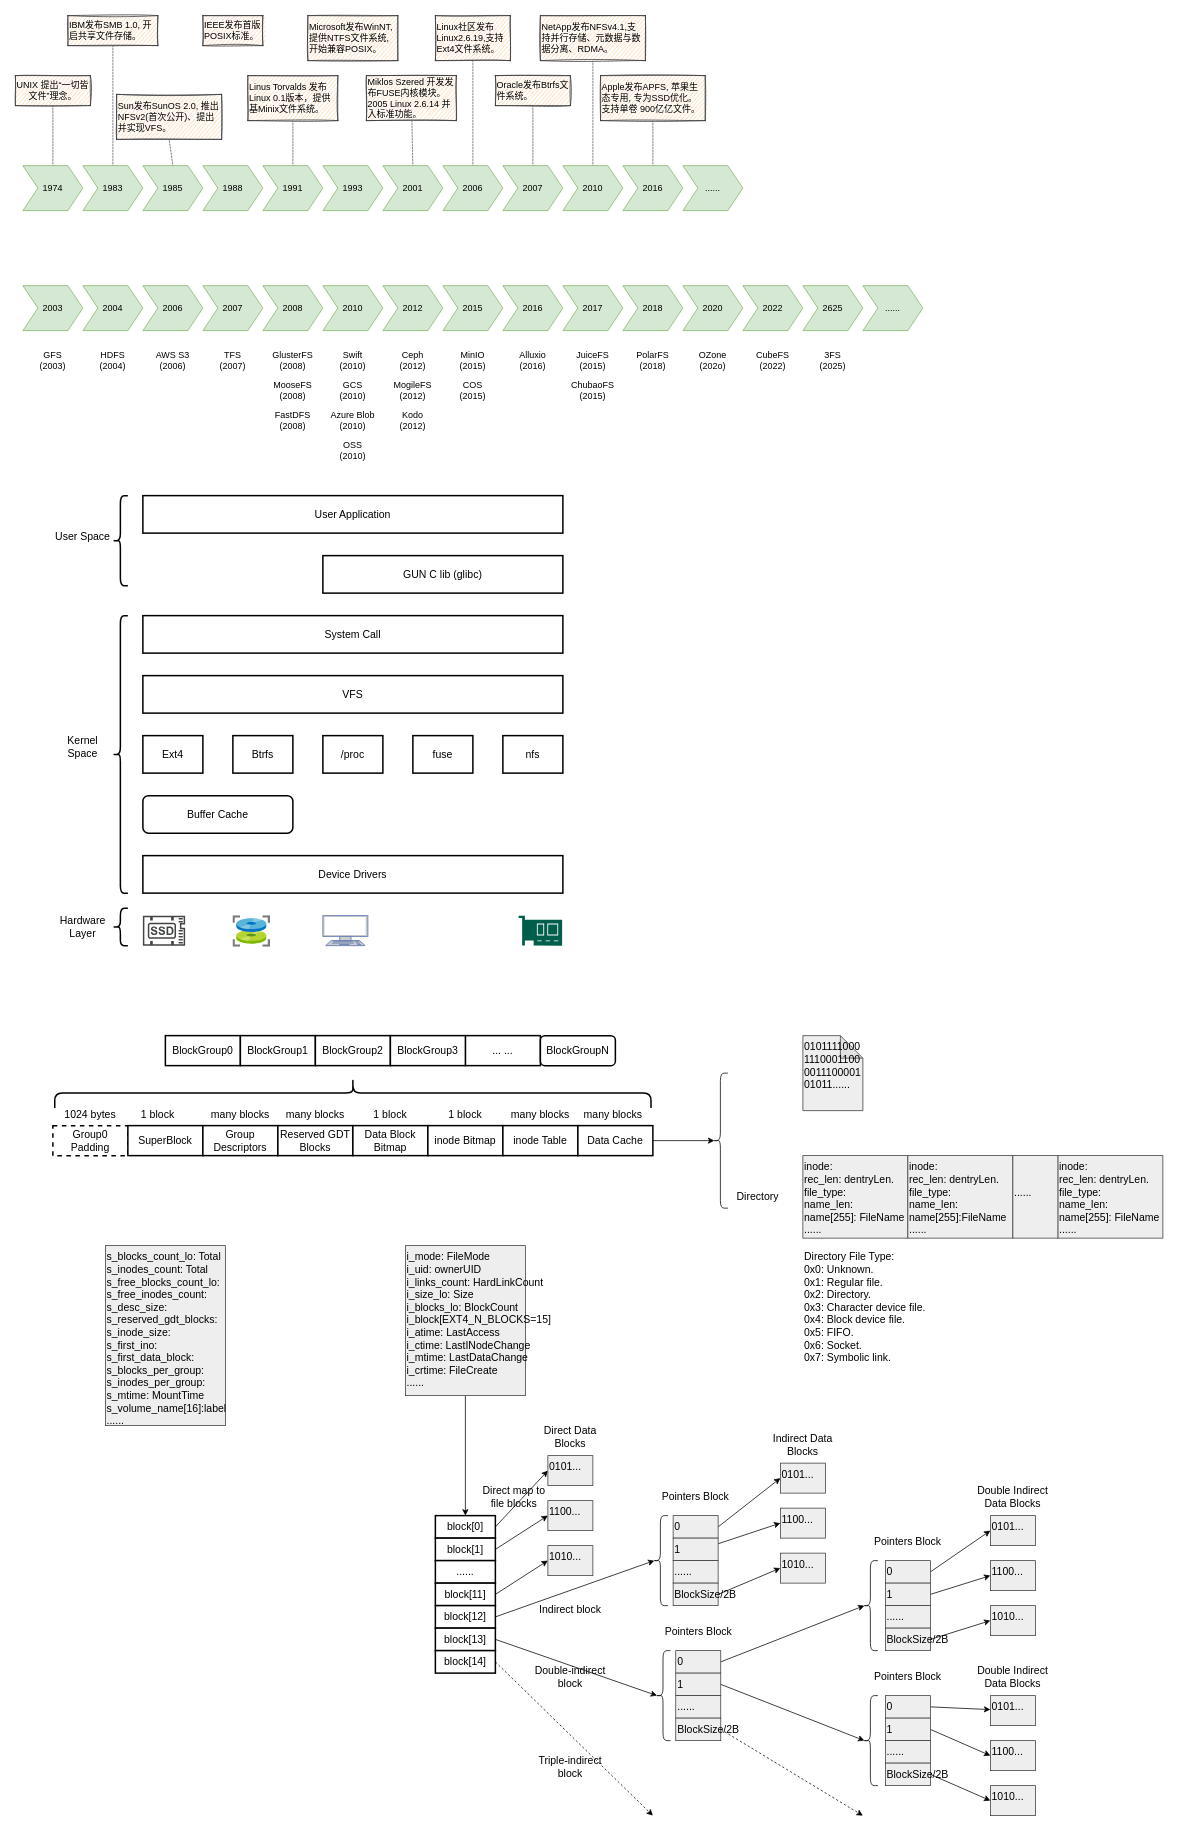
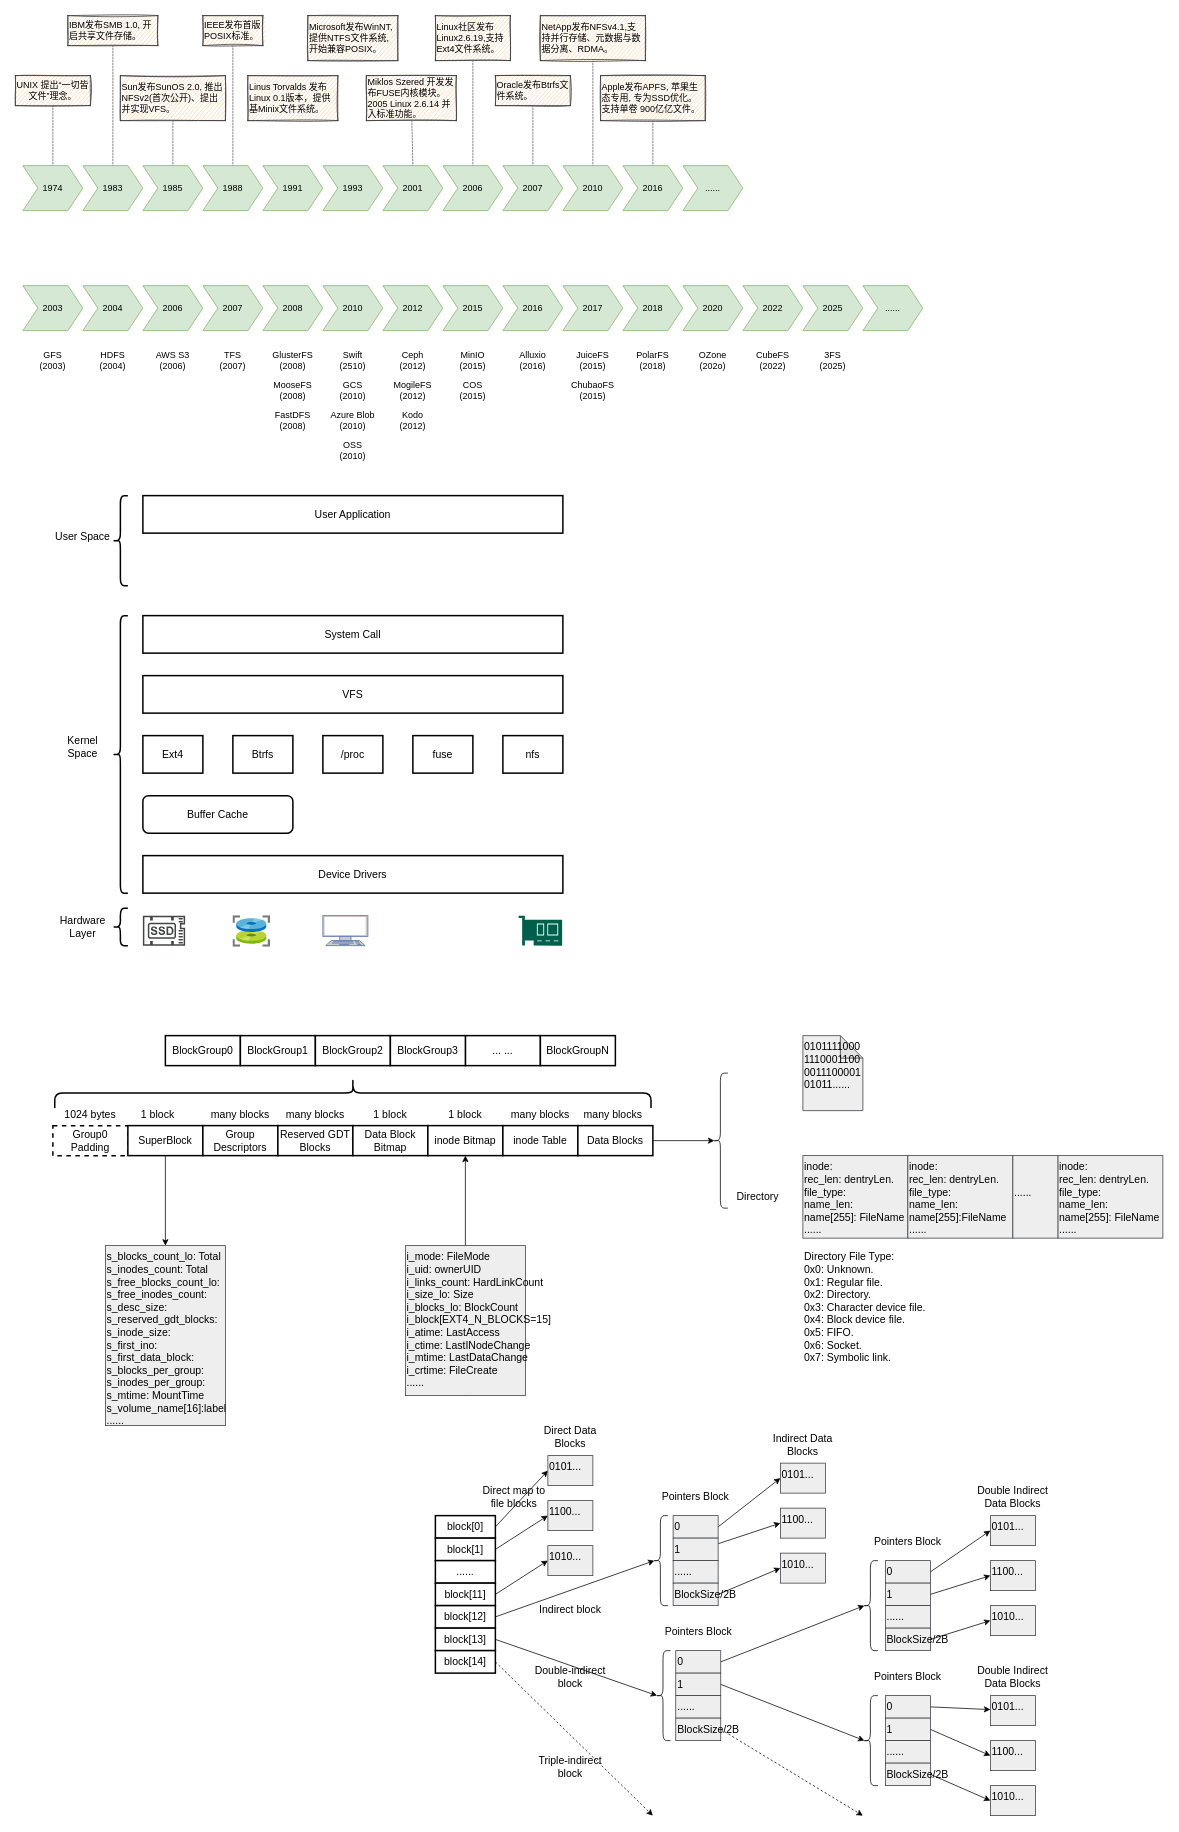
none -> (233, 106)
(169, 117) -> (173, 98)
(293, 144) -> none
(833, 308) -> (833, 308)
(353, 360) -> (353, 360)
(443, 574) -> none
(578, 1050) -> (578, 1050)
(615, 1140) -> (615, 1140)
none -> (165, 1197)
(465, 1452) -> (465, 1203)
